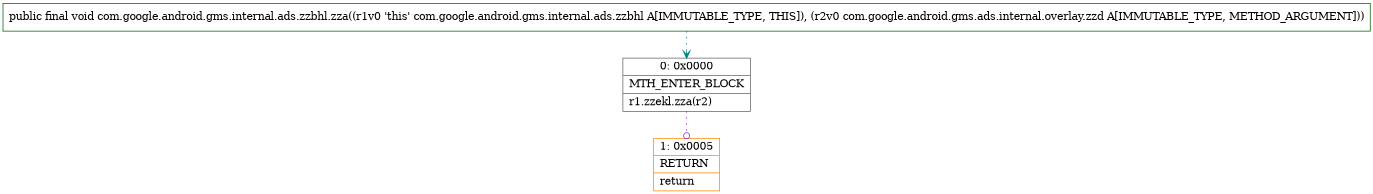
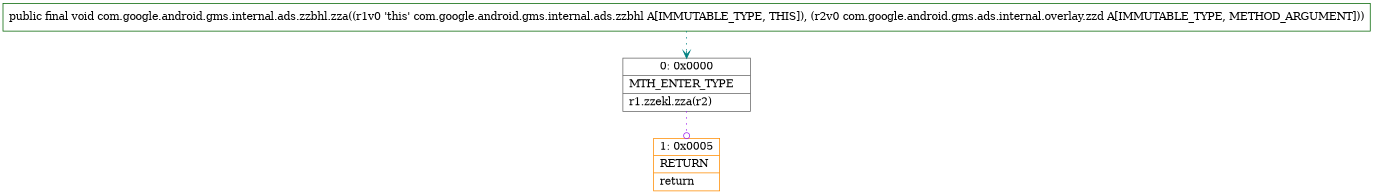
(687, 84) -> (681, 84)
